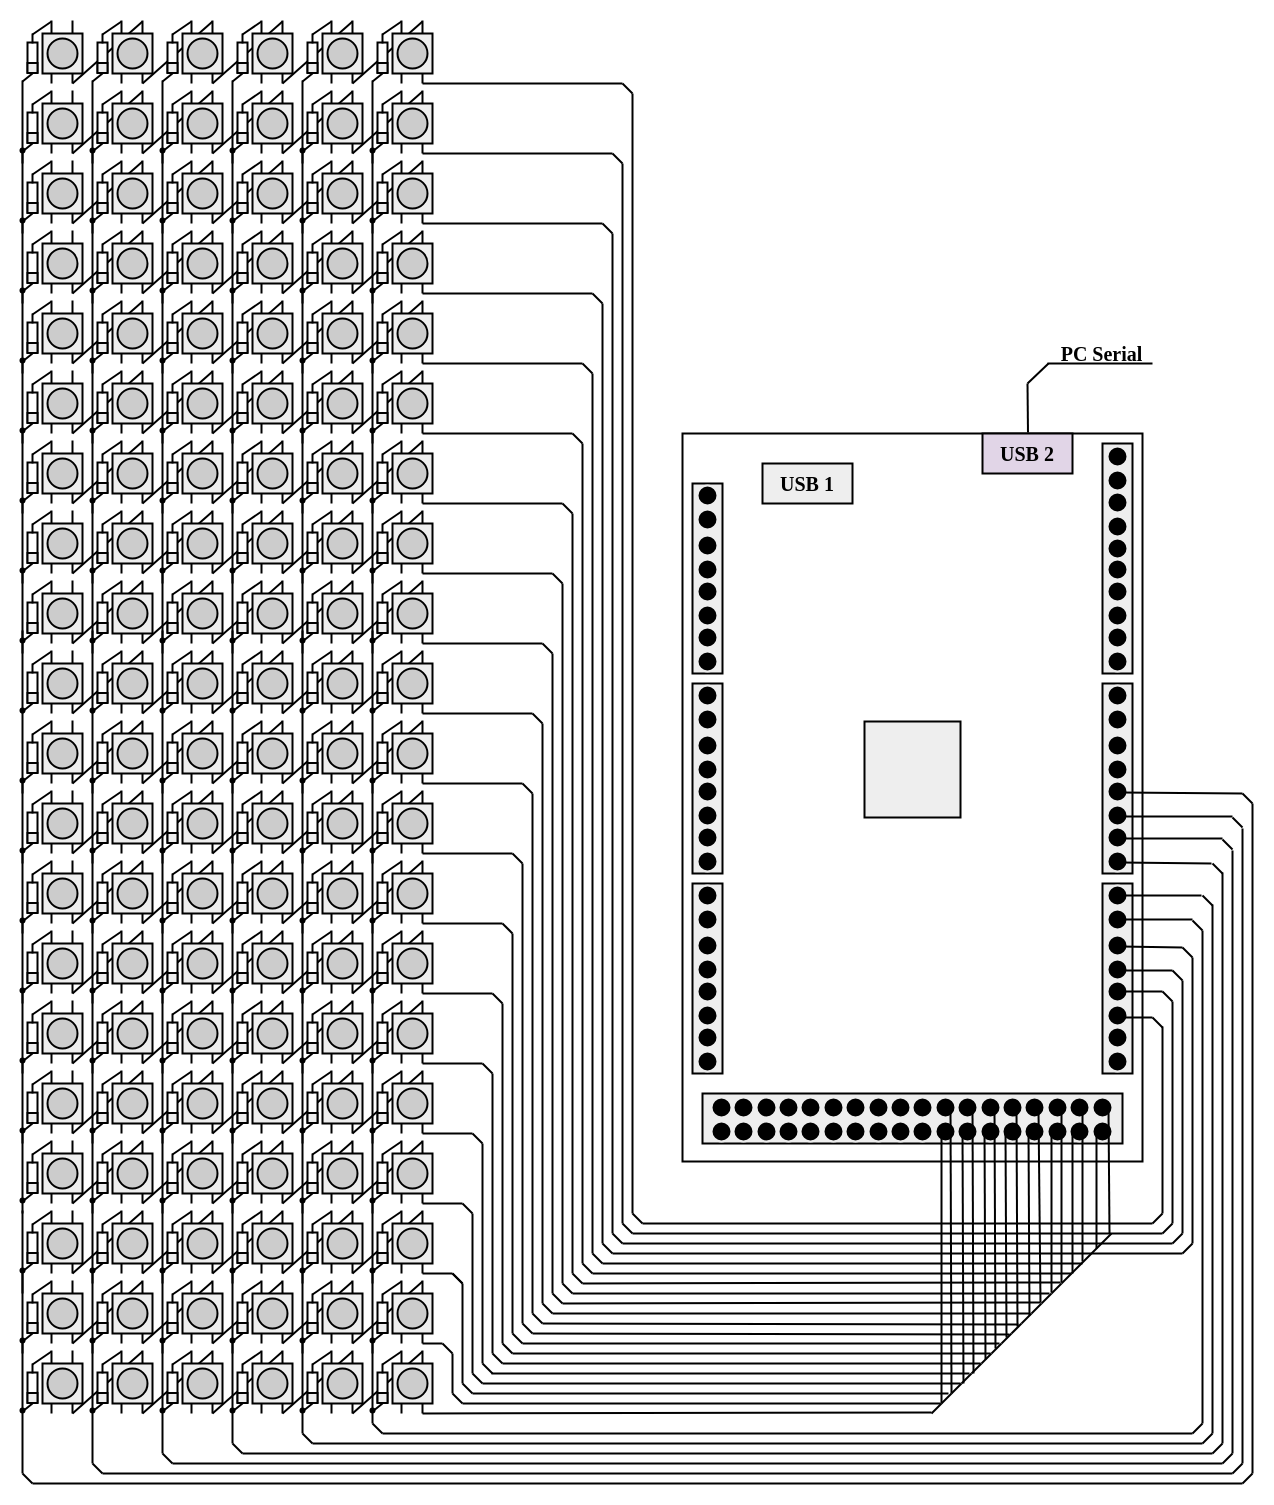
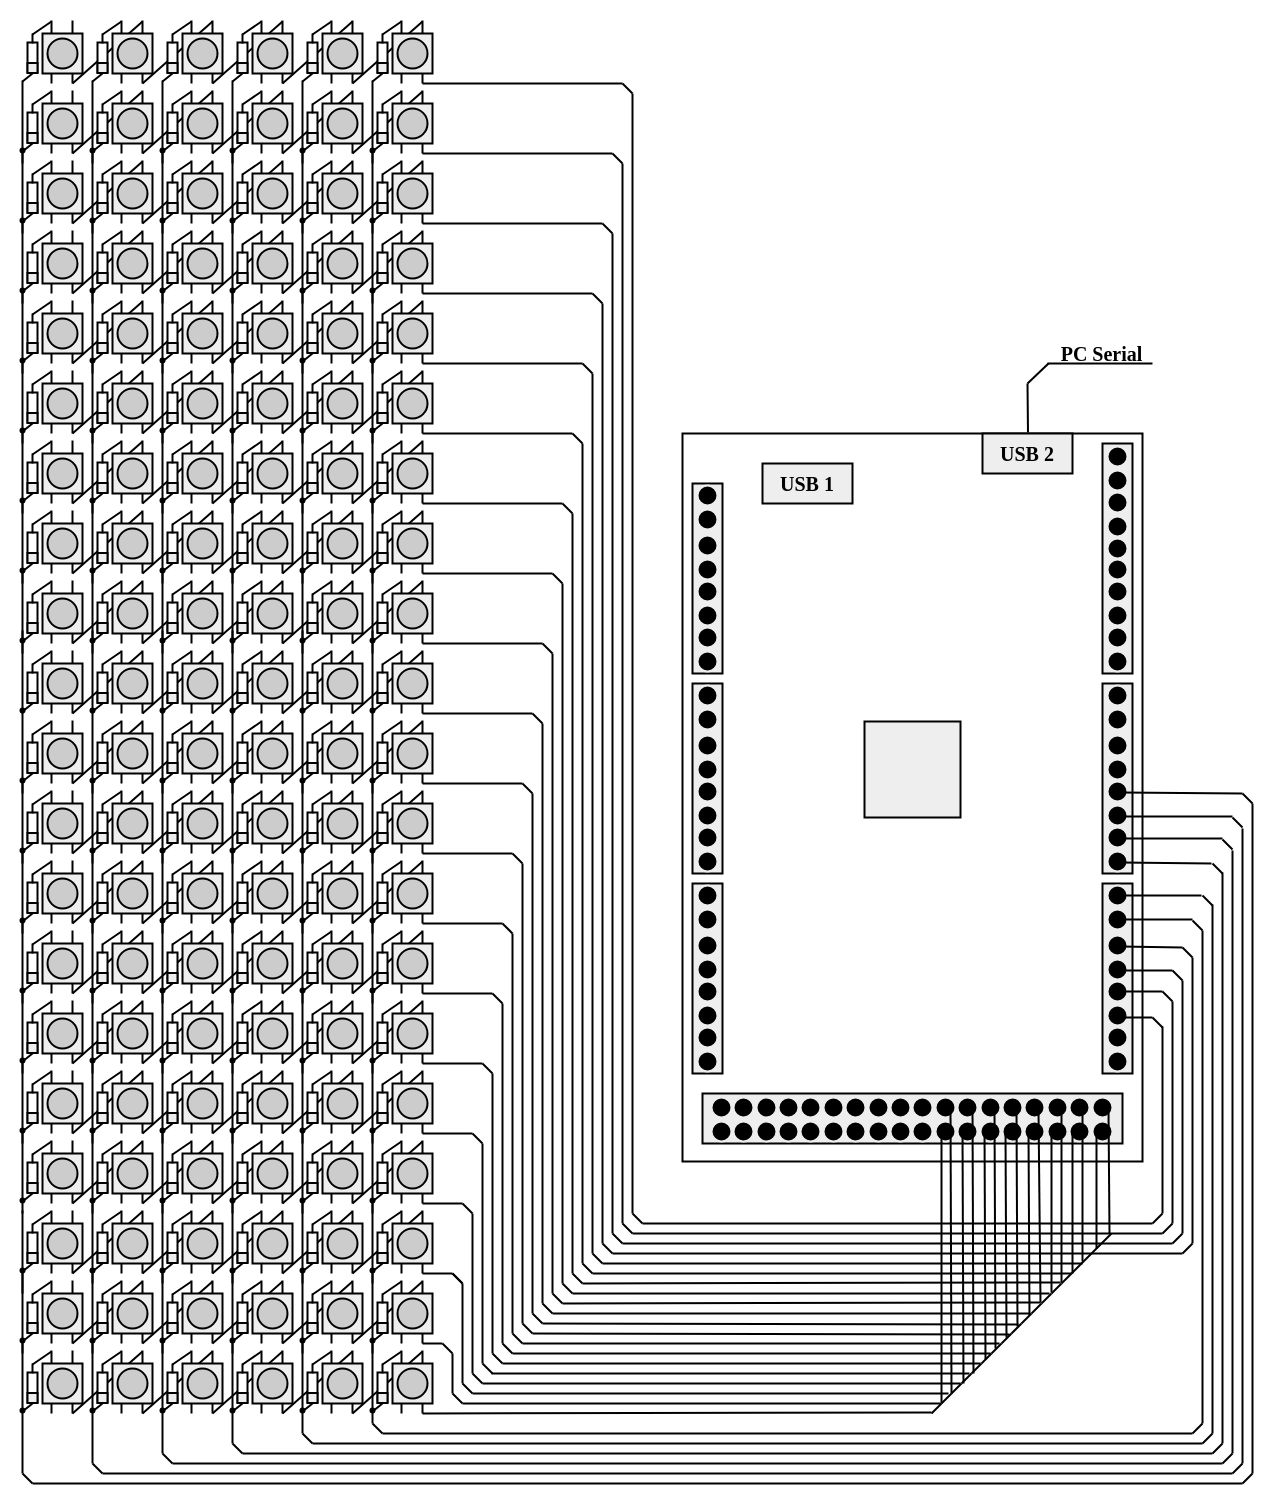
(1028, 454) -> (1028, 454)
